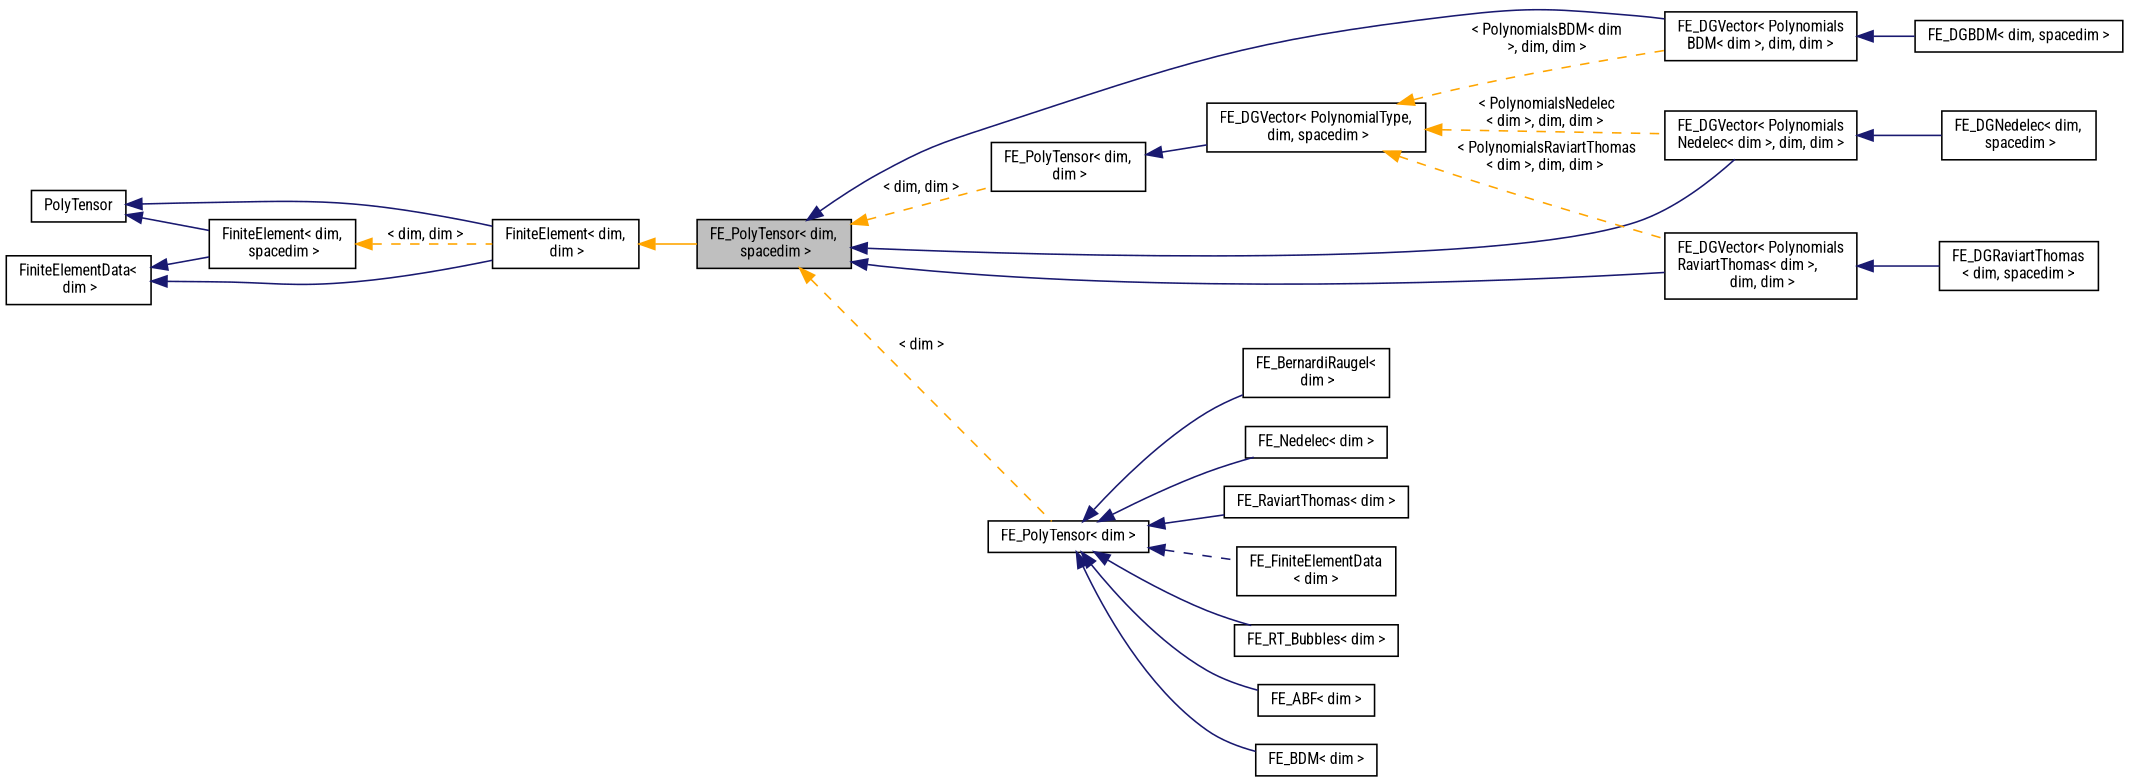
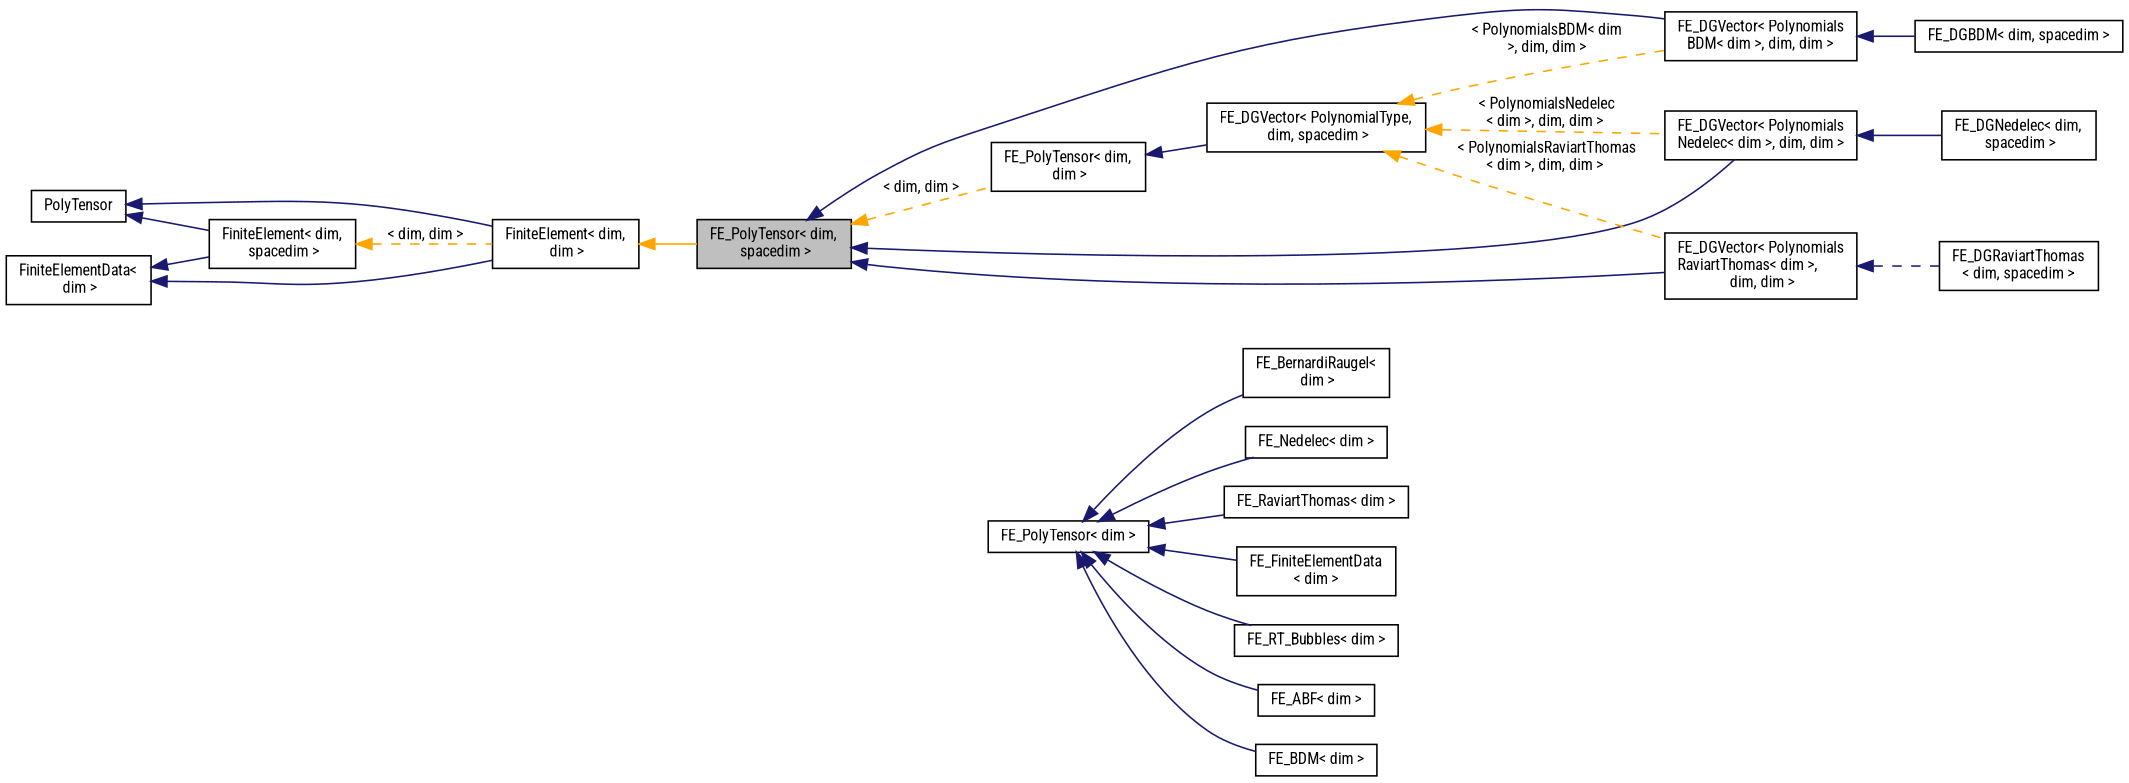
(1906, 266) -> (1906, 266)
(931, 400) -> none
(1201, 555) -> (1201, 555)
